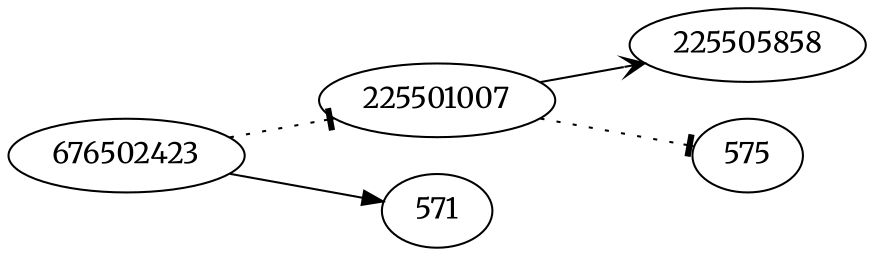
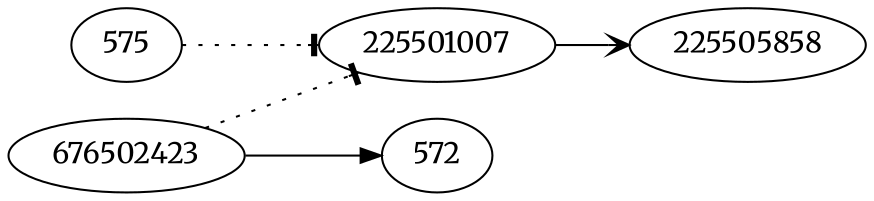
(612, 131) -> (245, 45)
(437, 211) -> (437, 156)
